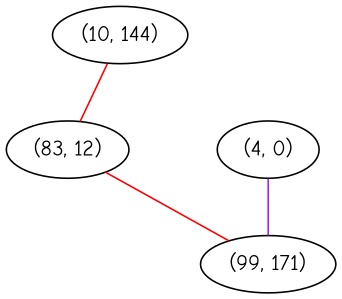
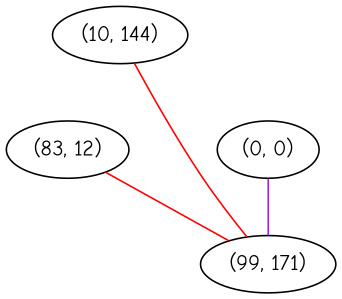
(94, 92) -> (186, 153)
(268, 150) -> (268, 150)
